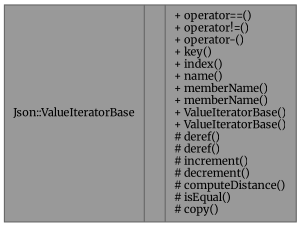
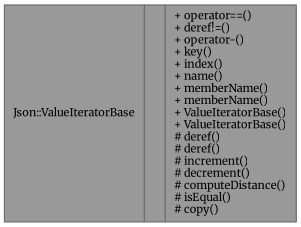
(212, 28) -> (203, 28)
